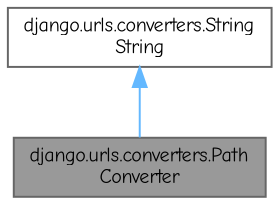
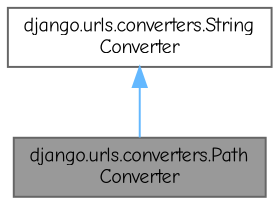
(140, 37) -> (140, 37)
